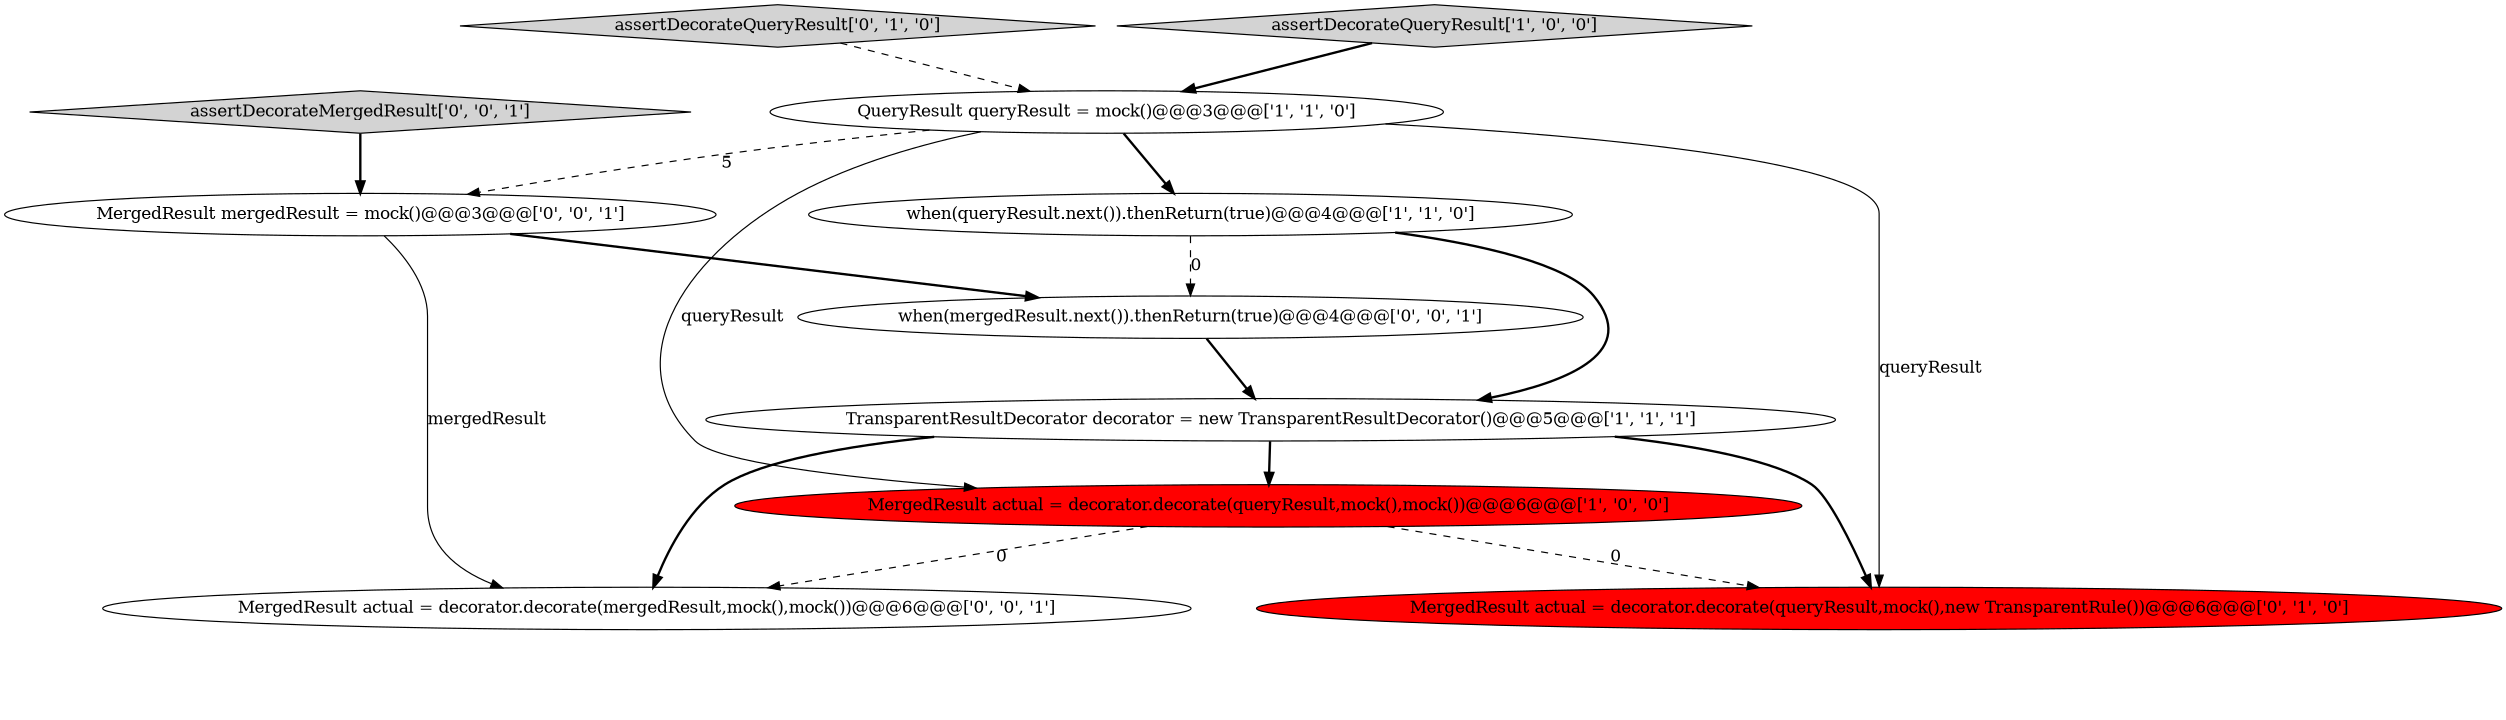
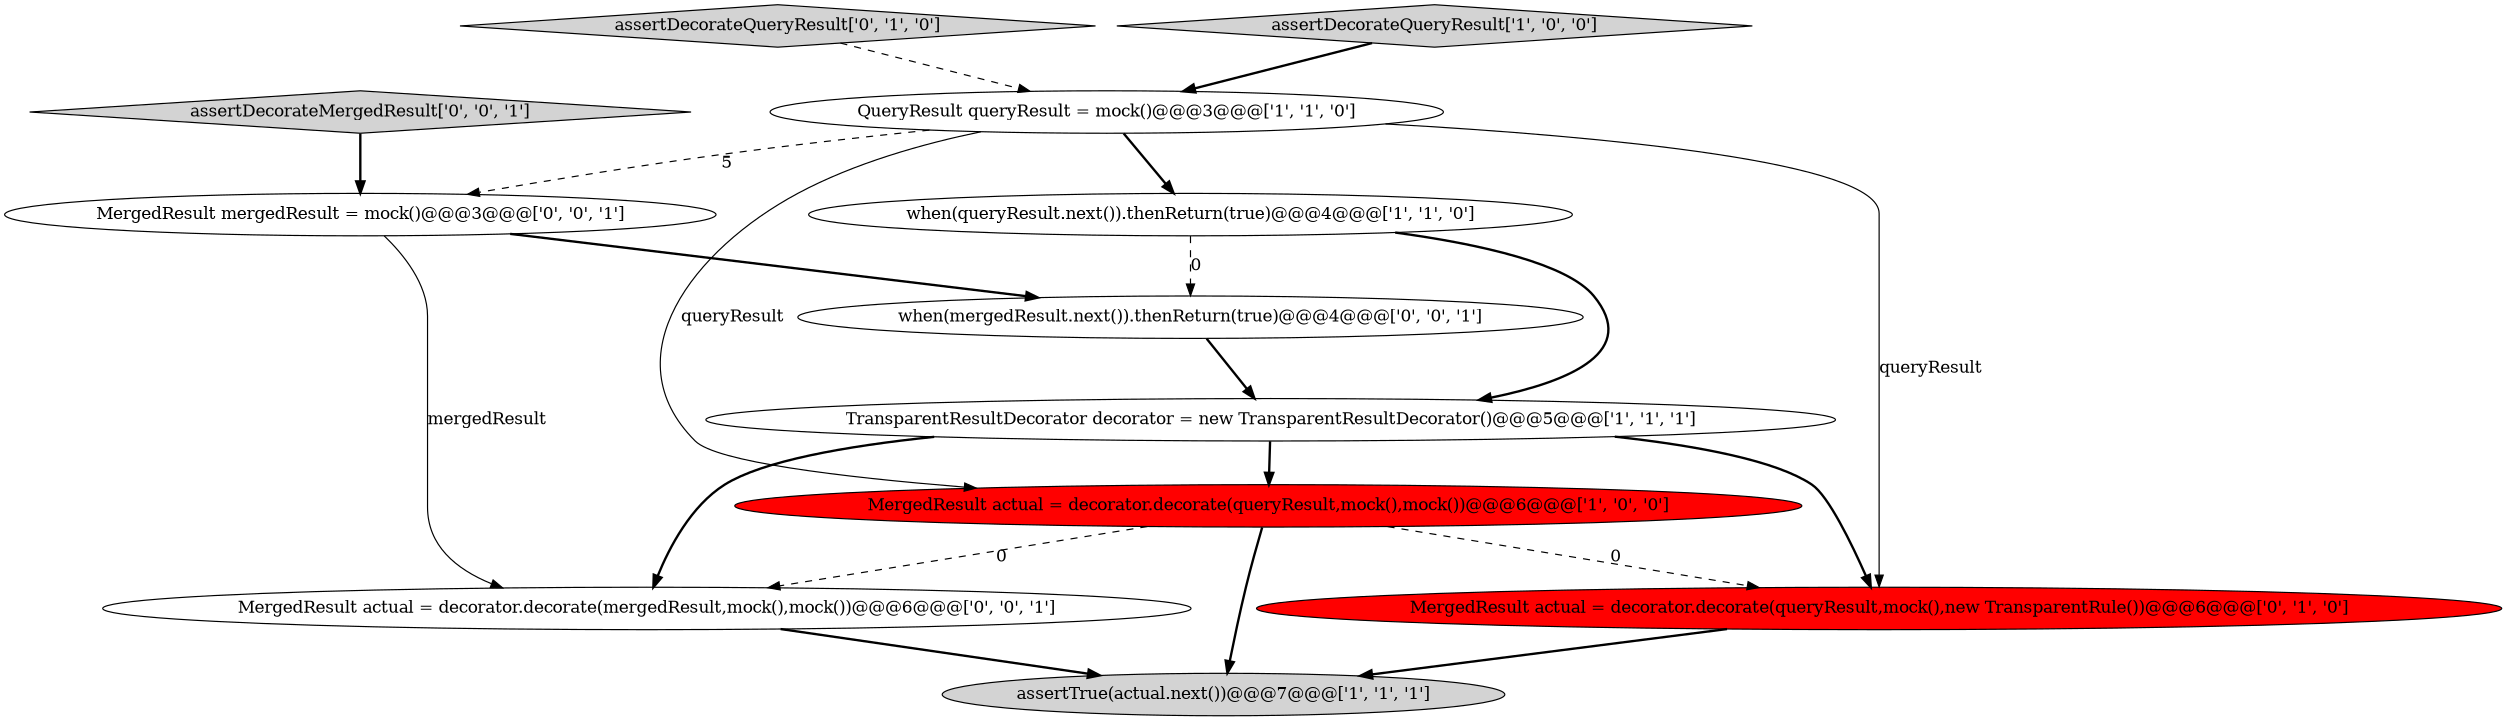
none -> (1224, 695)
